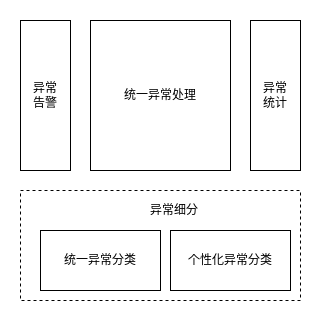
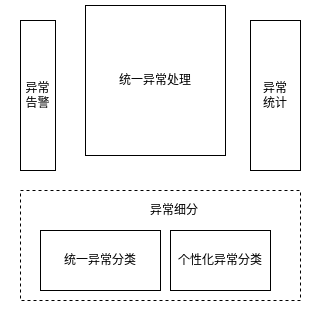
(46, 96) -> (38, 96)
(161, 96) -> (156, 81)
(231, 261) -> (221, 261)
